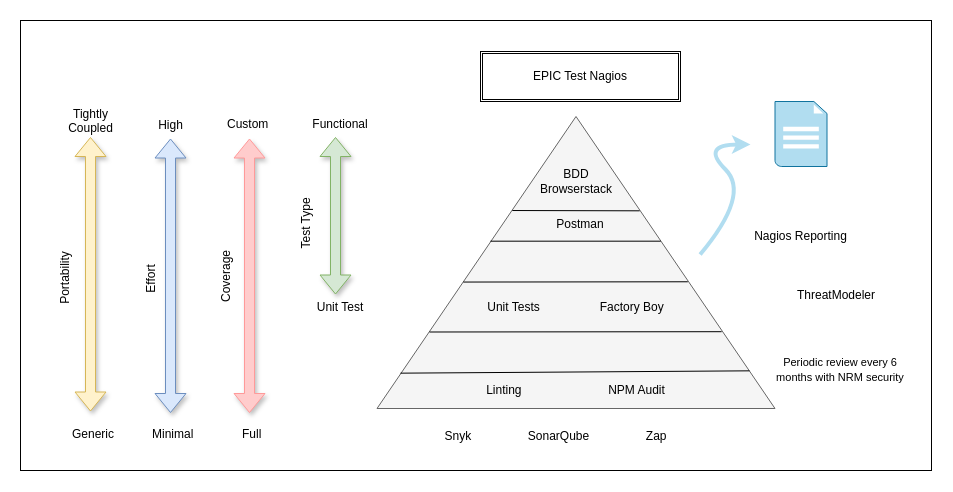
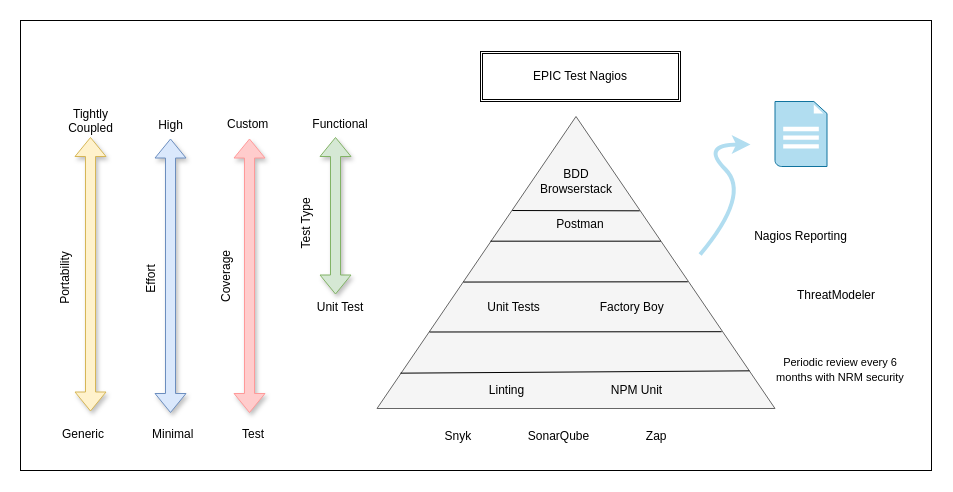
(576, 391) -> (576, 391)
(101, 434) -> (91, 434)
(253, 435) -> (256, 435)
